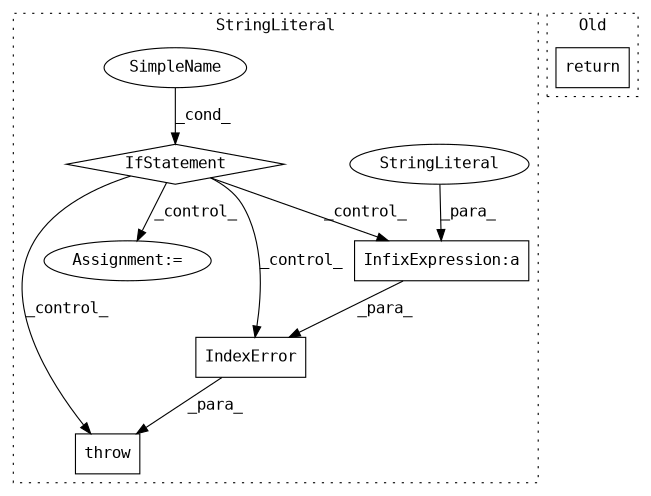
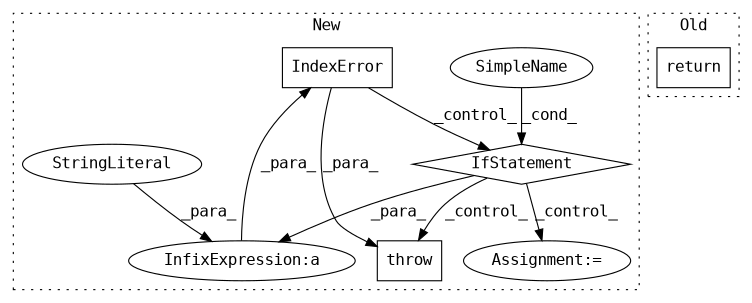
(276, 26) -> (326, 26)
(366, 213) -> (398, 213)
(256, 243) -> (423, 119)
(442, 261) -> (242, 261)
